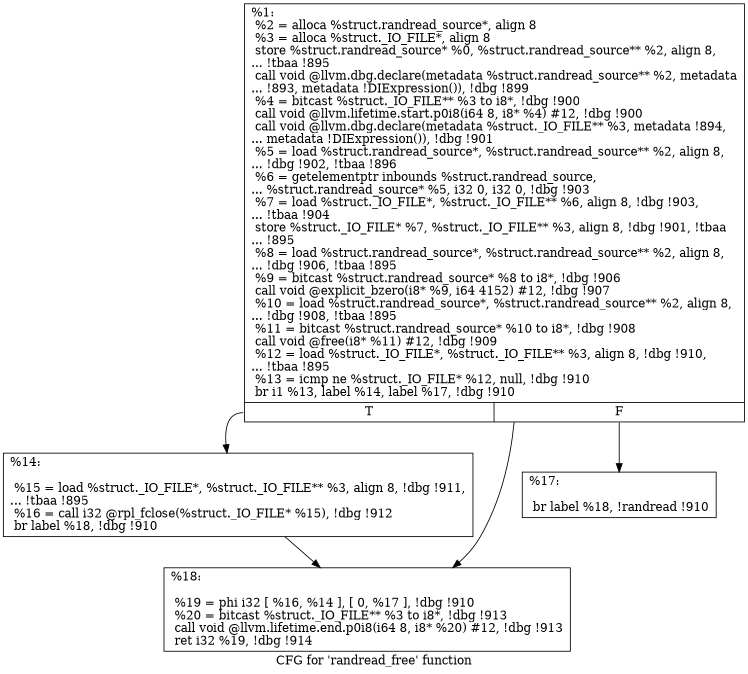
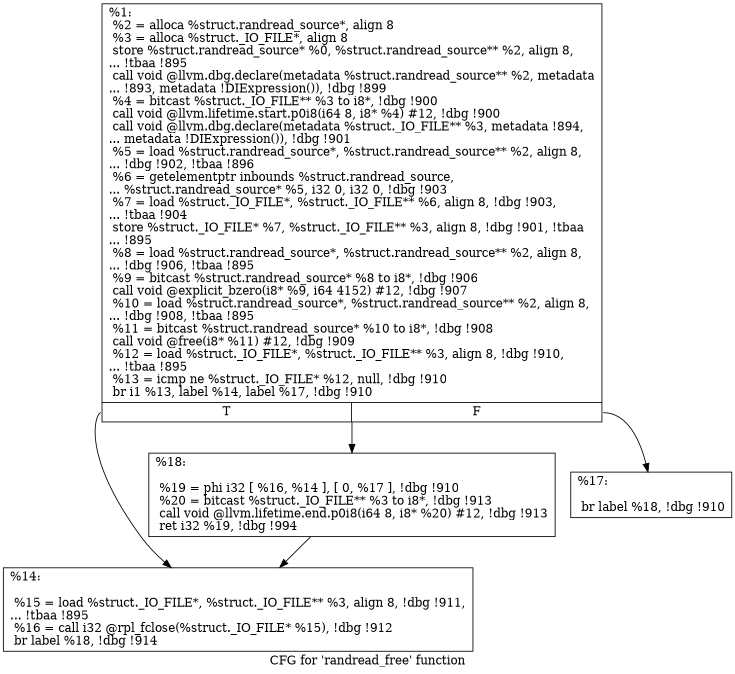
(619, 508) -> (651, 508)
(84, 526) -> (84, 641)
(299, 549) -> (298, 549)
(242, 641) -> (227, 526)
